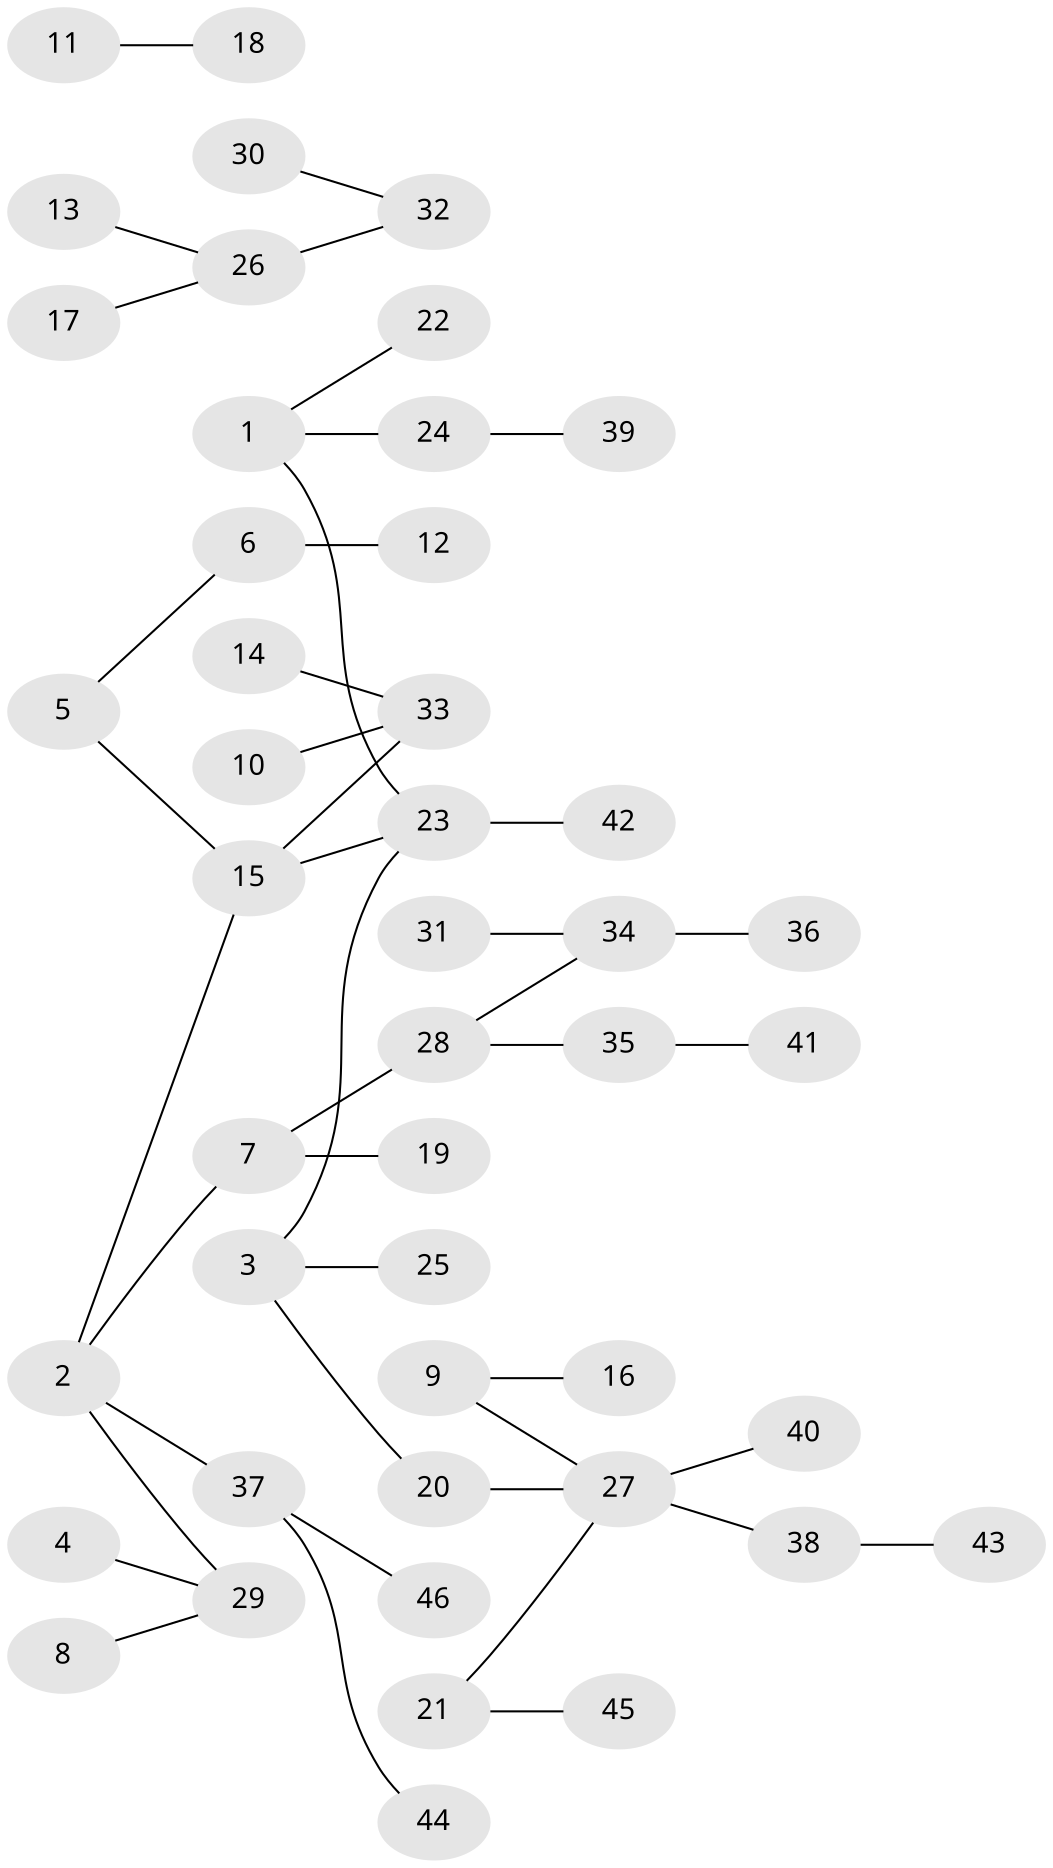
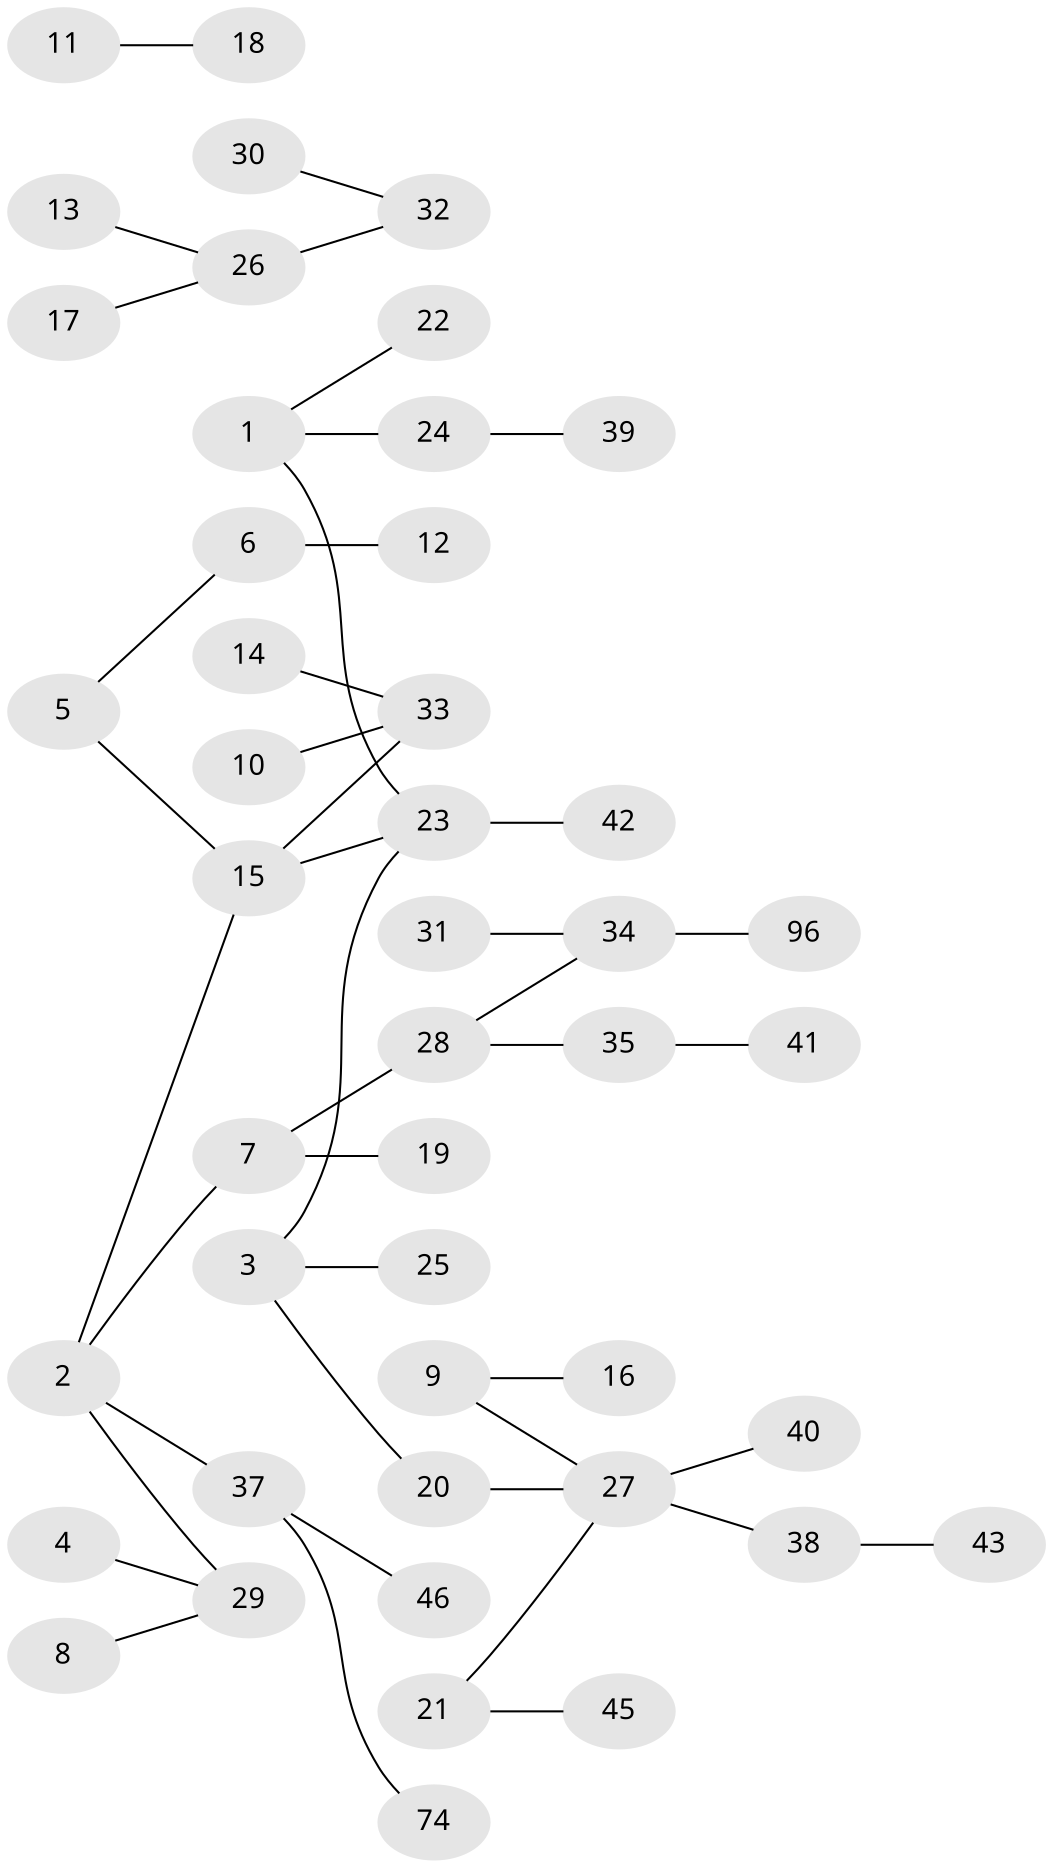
(804, 934) -> (804, 934)
(434, 1822) -> (434, 1822)
